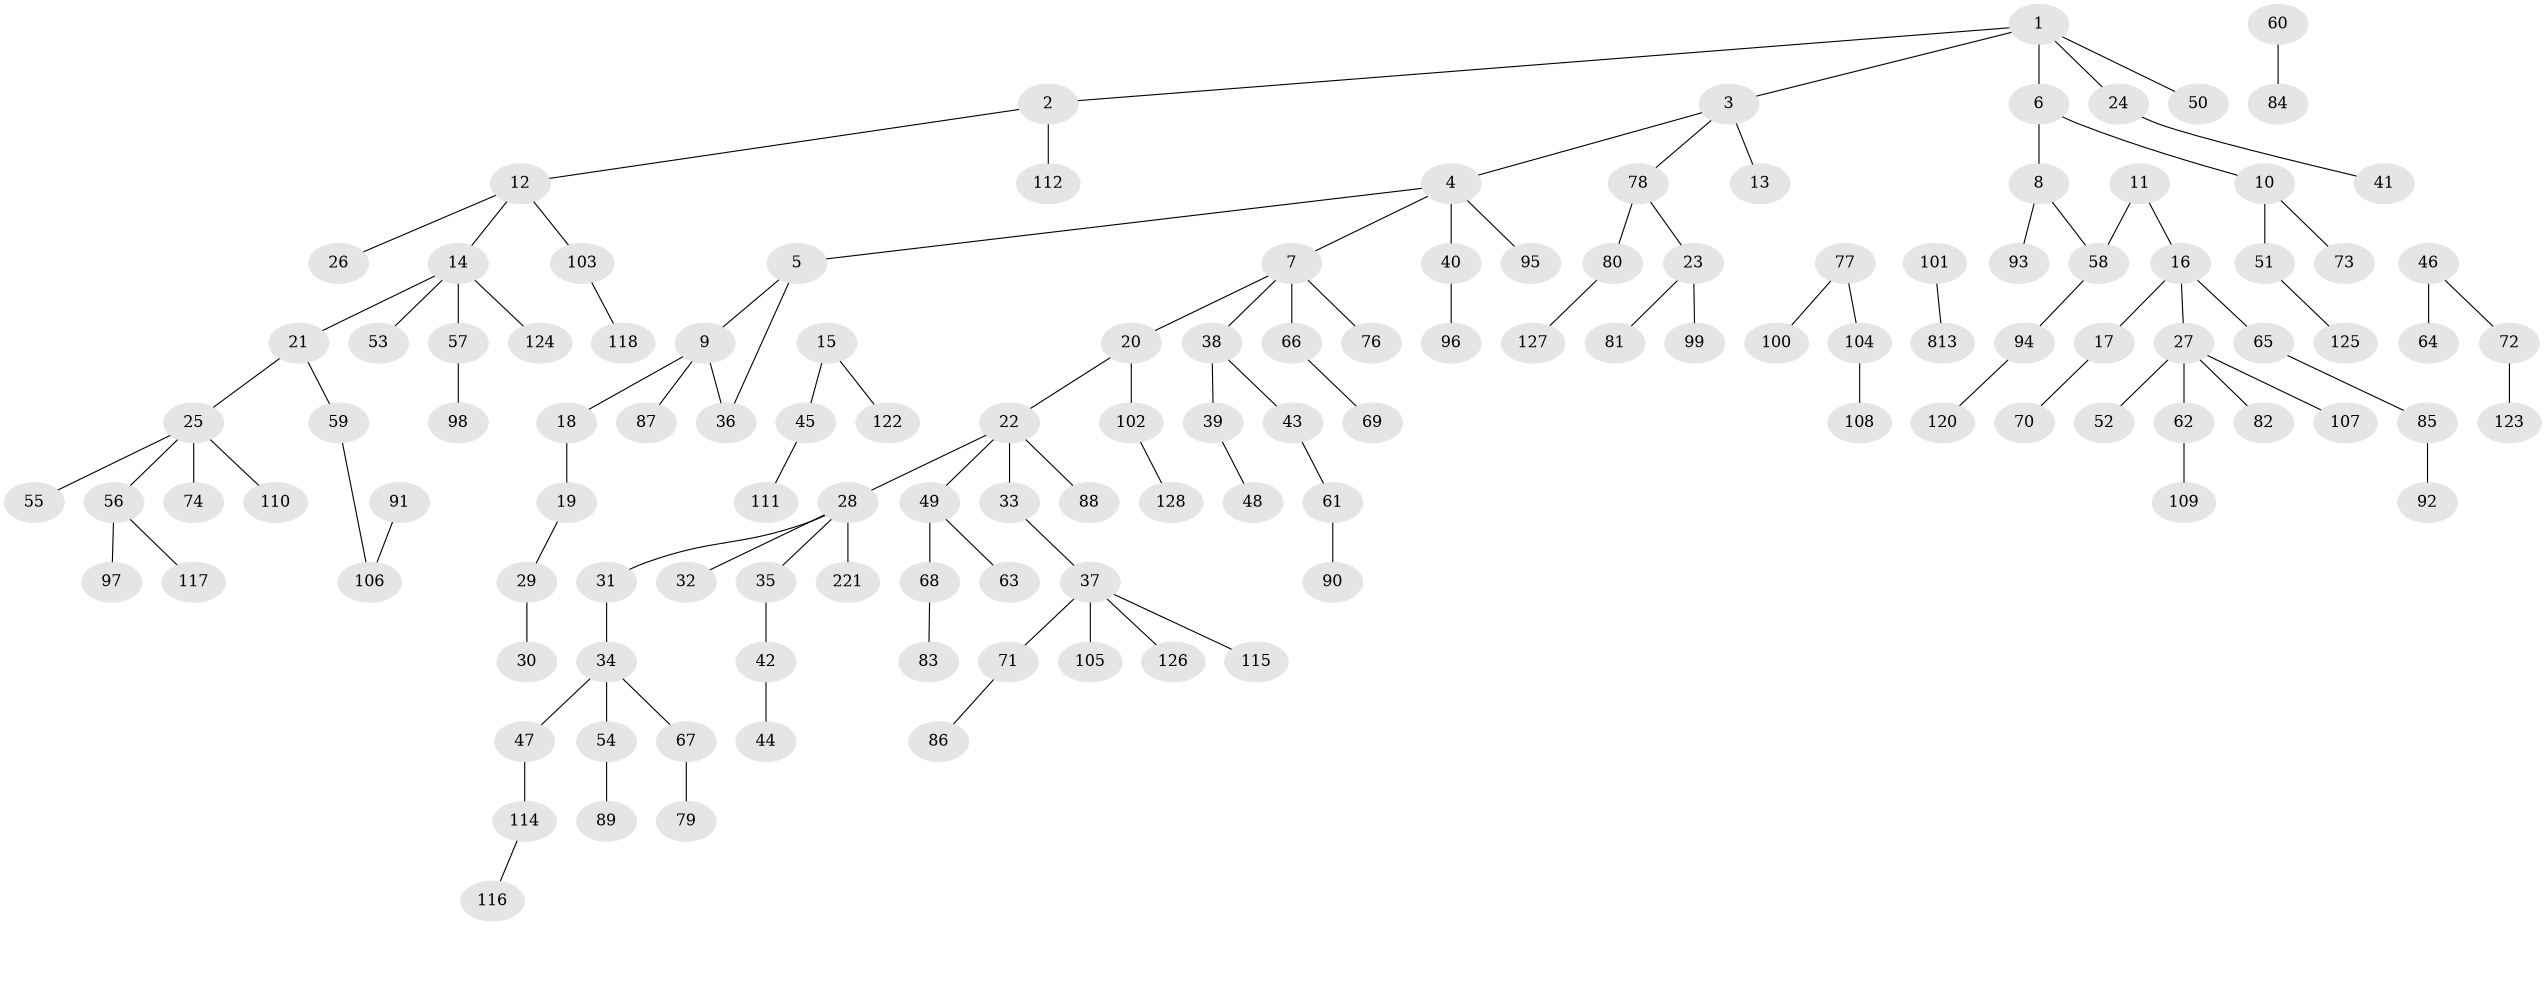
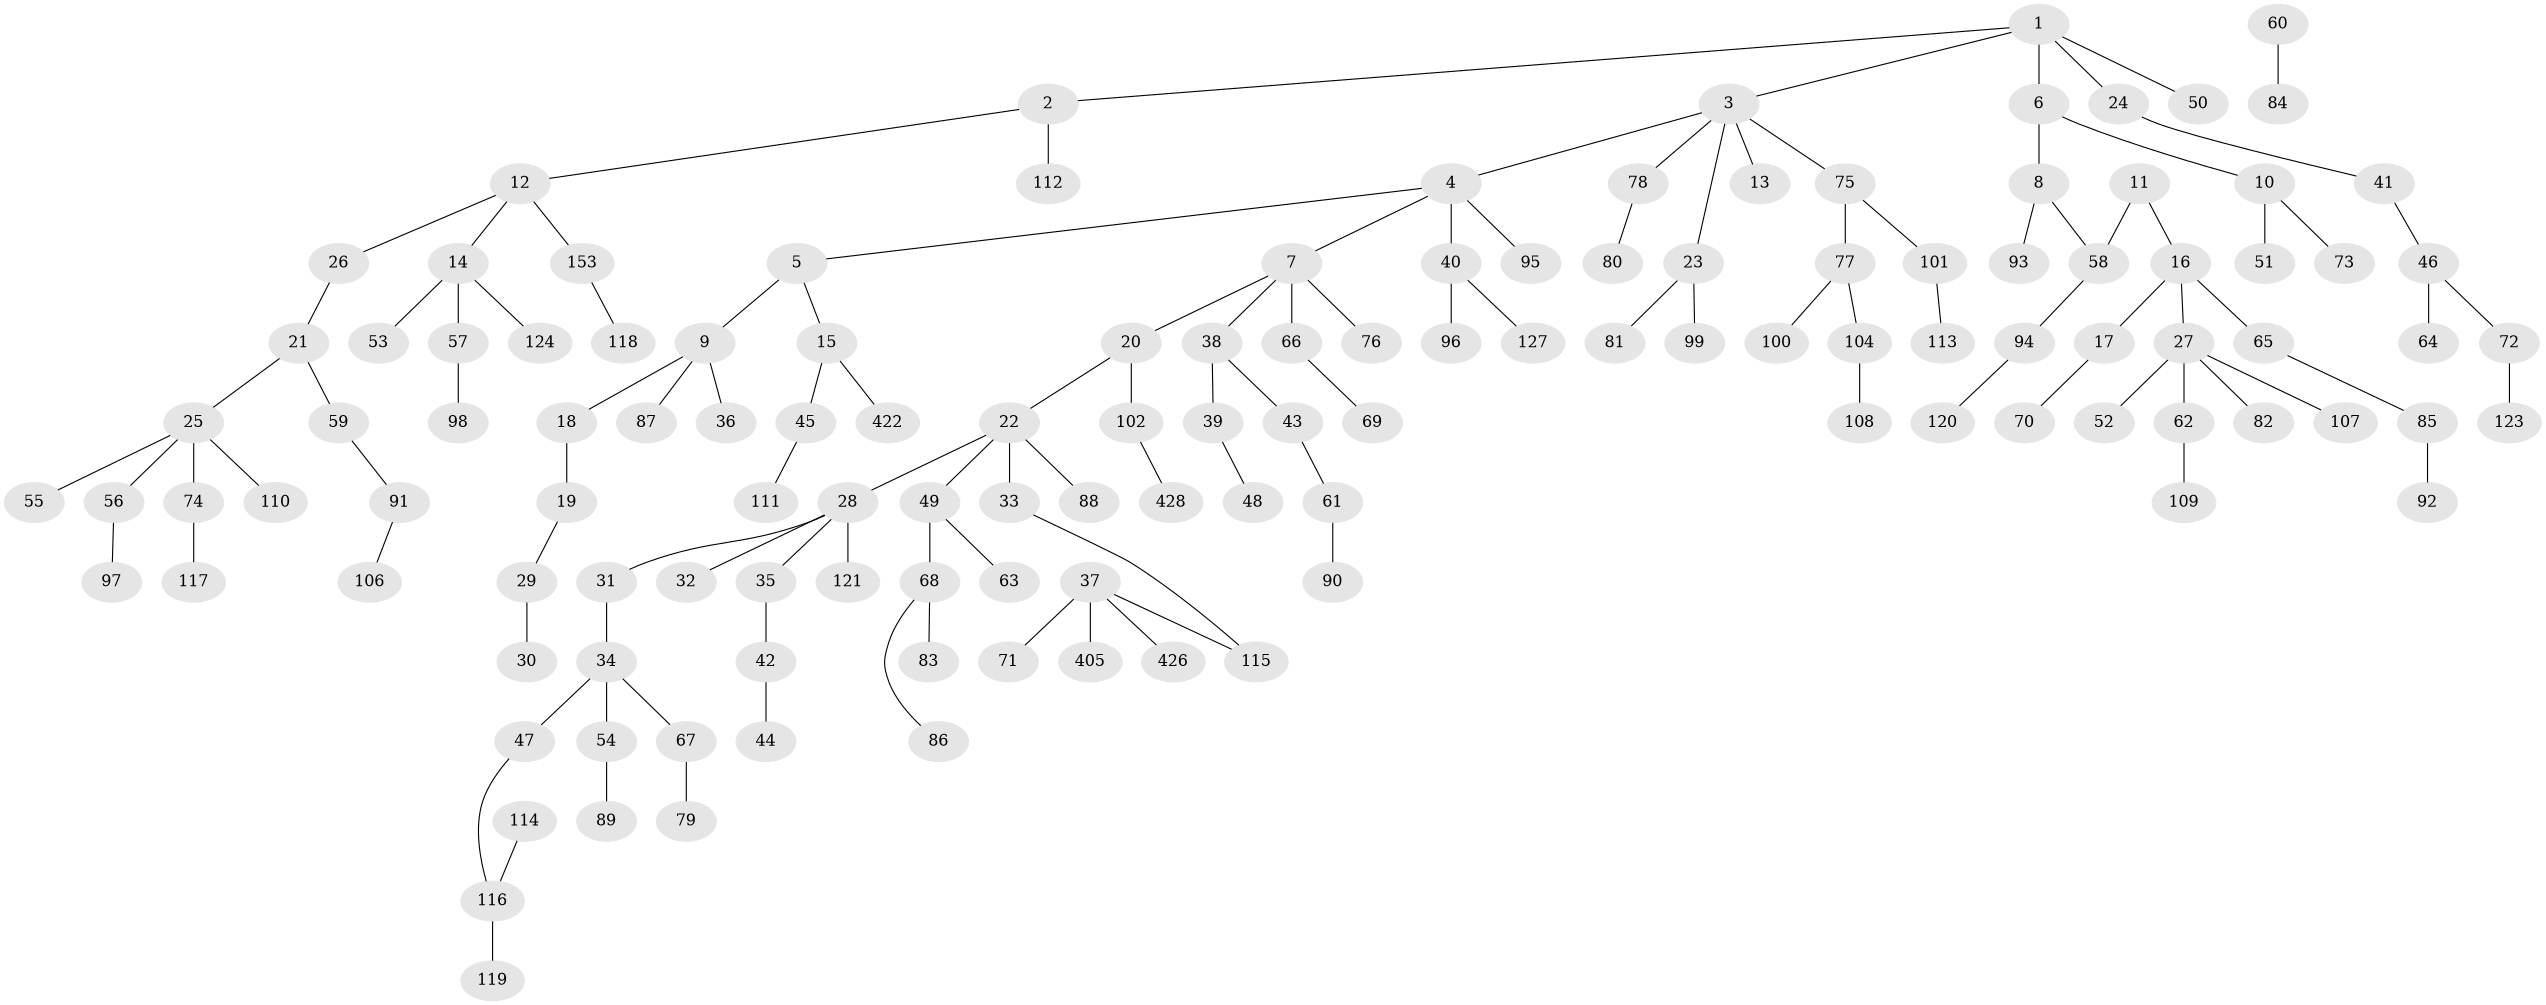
none -> (1845, 184)
(1666, 224) -> (1711, 184)
none -> (2407, 224)
(582, 263) -> (582, 263)
(379, 303) -> (319, 303)
(1573, 303) -> (1492, 303)
(762, 343) -> (812, 303)
(1943, 343) -> (1943, 343)
(2346, 343) -> none
(888, 423) -> (888, 423)
(354, 503) -> (369, 463)
(1171, 503) -> (1171, 503)
(154, 542) -> (194, 543)
(1050, 542) -> (1142, 570)
(848, 582) -> (848, 582)
(1090, 662) -> (1090, 662)
(1173, 662) -> (1173, 662)
(974, 702) -> (885, 665)
(525, 782) -> (480, 816)
none -> (493, 981)
